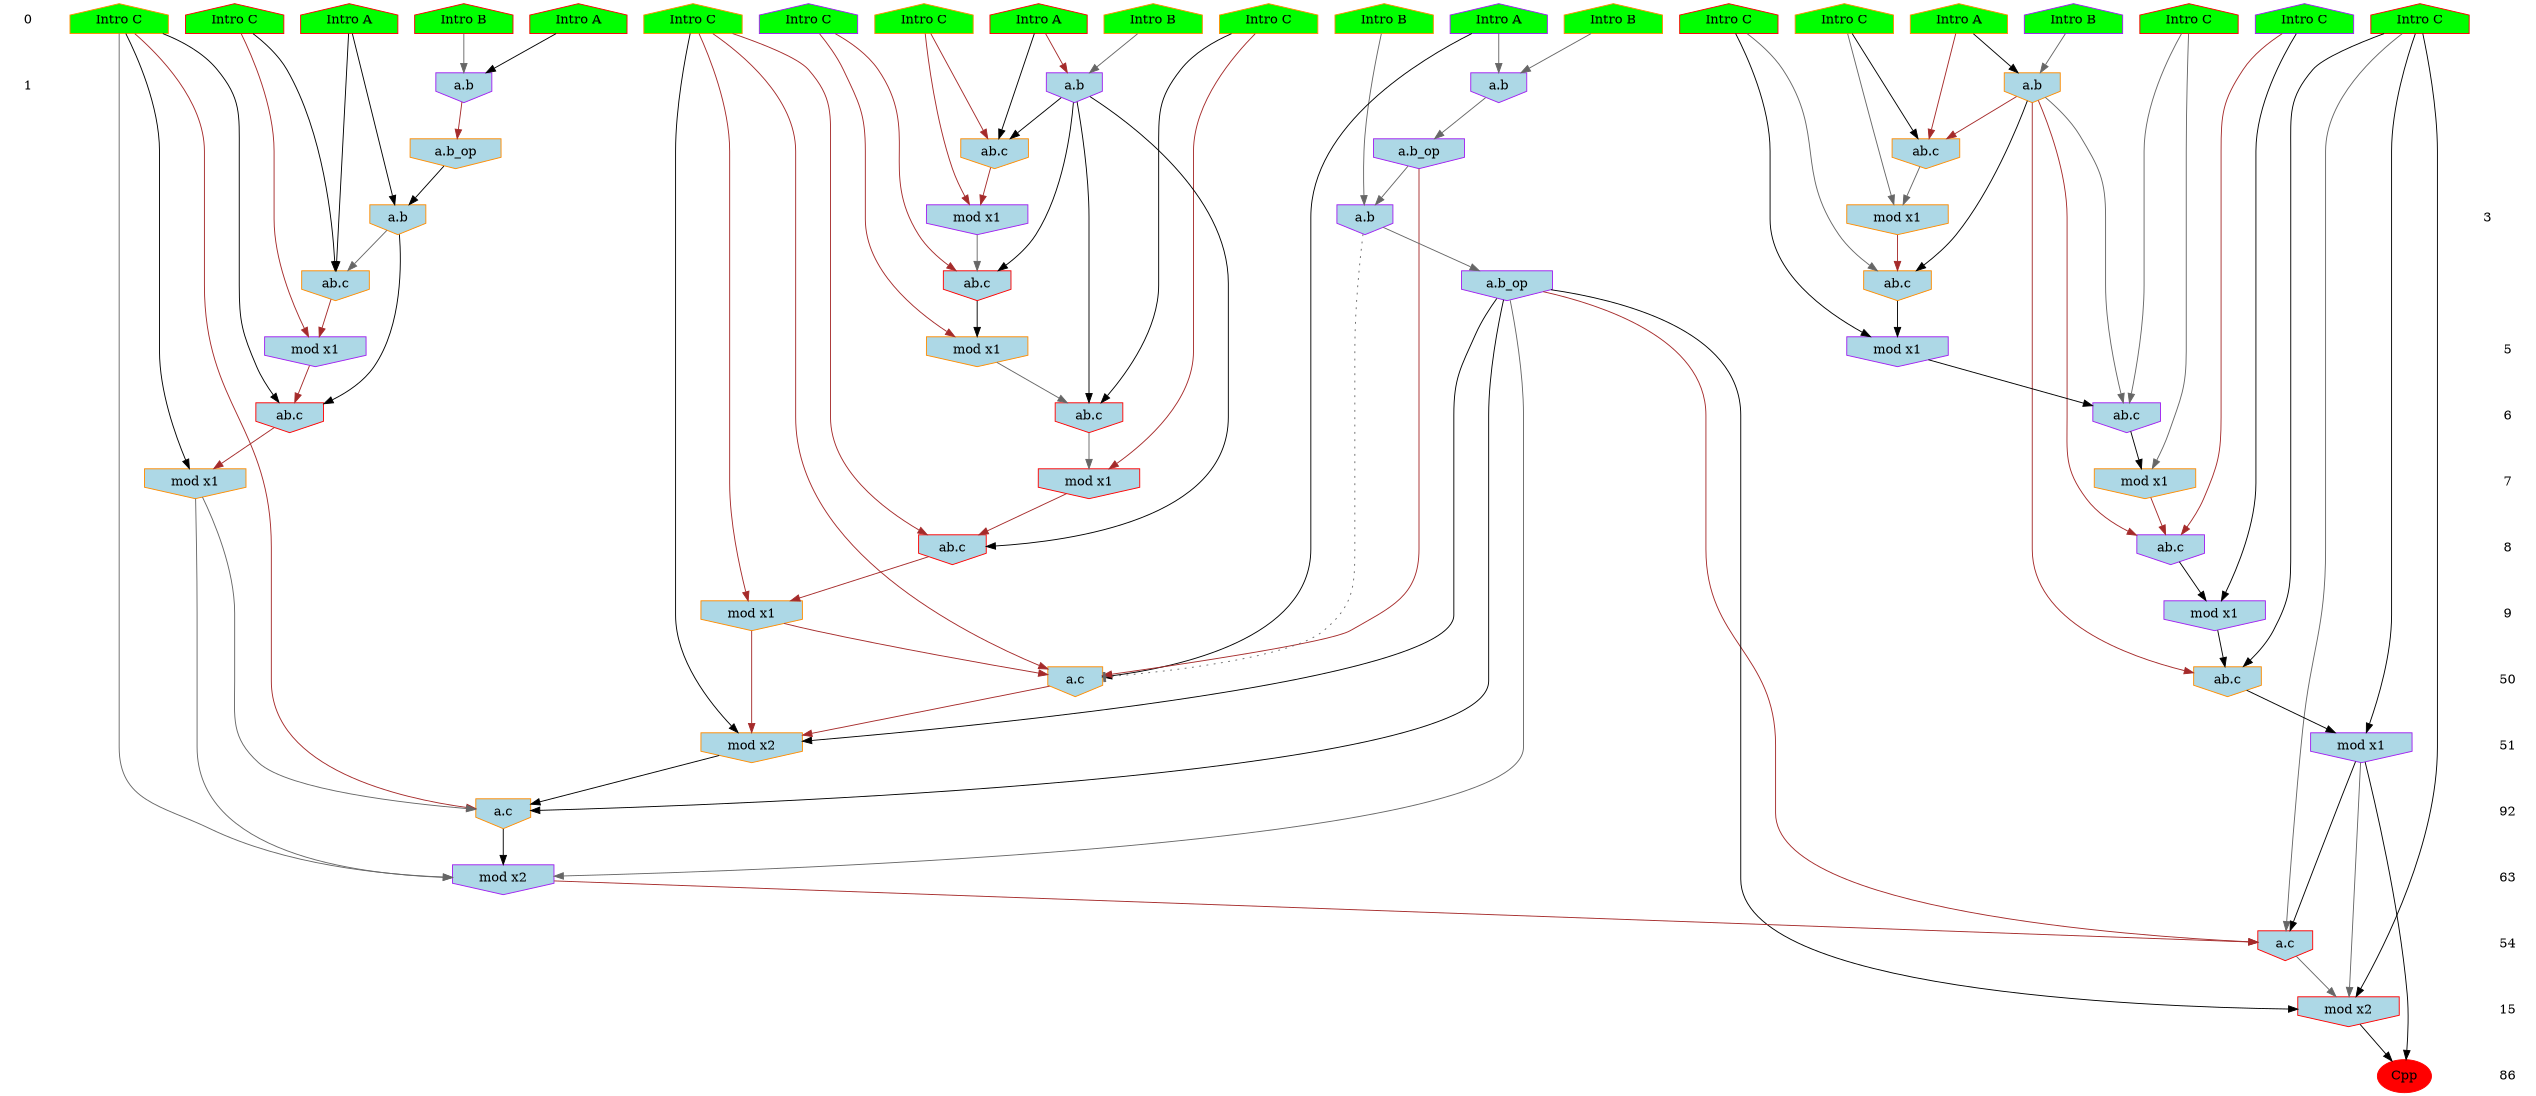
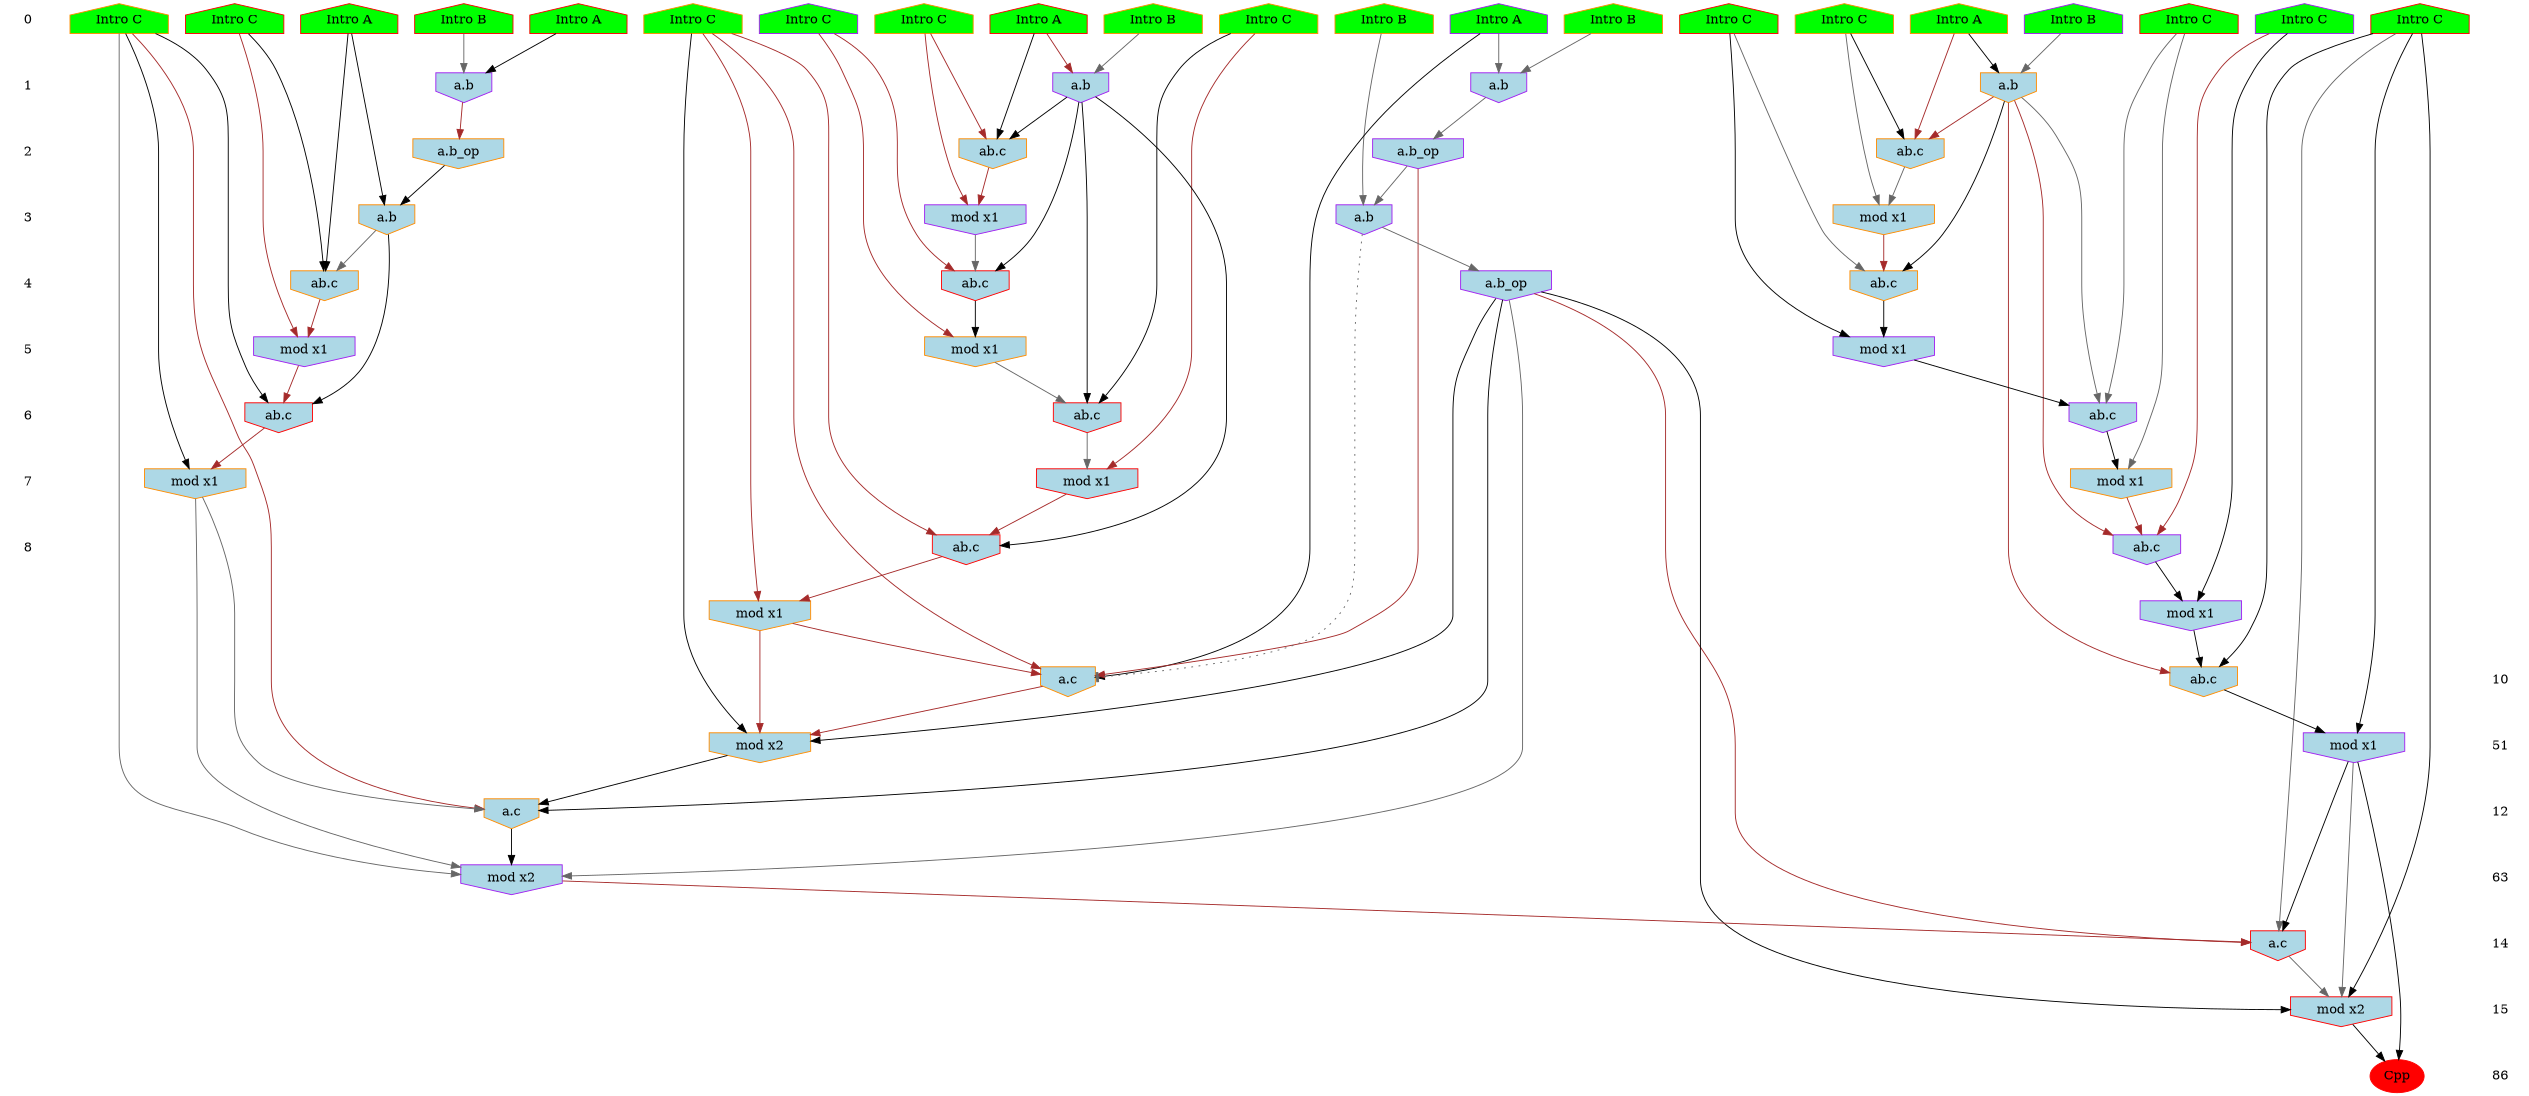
none -> (28, 152)
none -> (28, 284)
(2508, 614) -> none
(2508, 680) -> (2501, 680)
(2508, 812) -> (2501, 812)
(2508, 944) -> (2501, 944)
